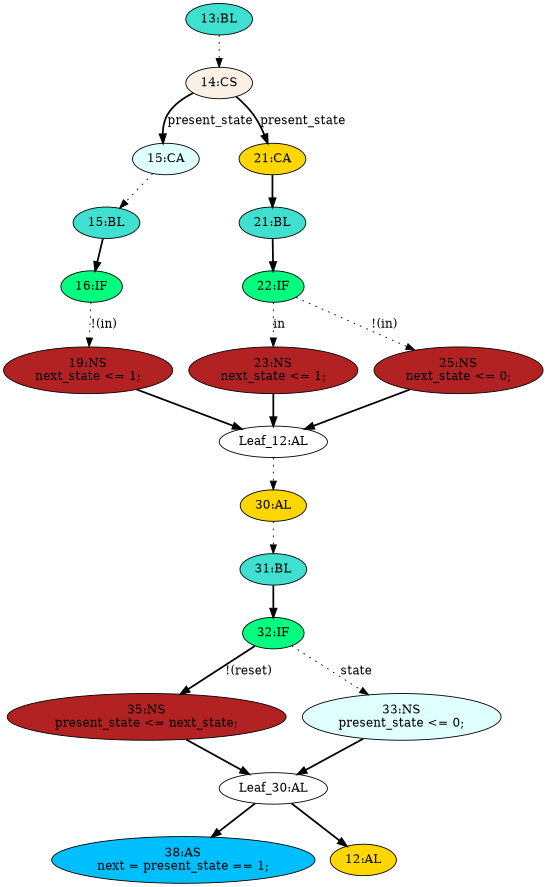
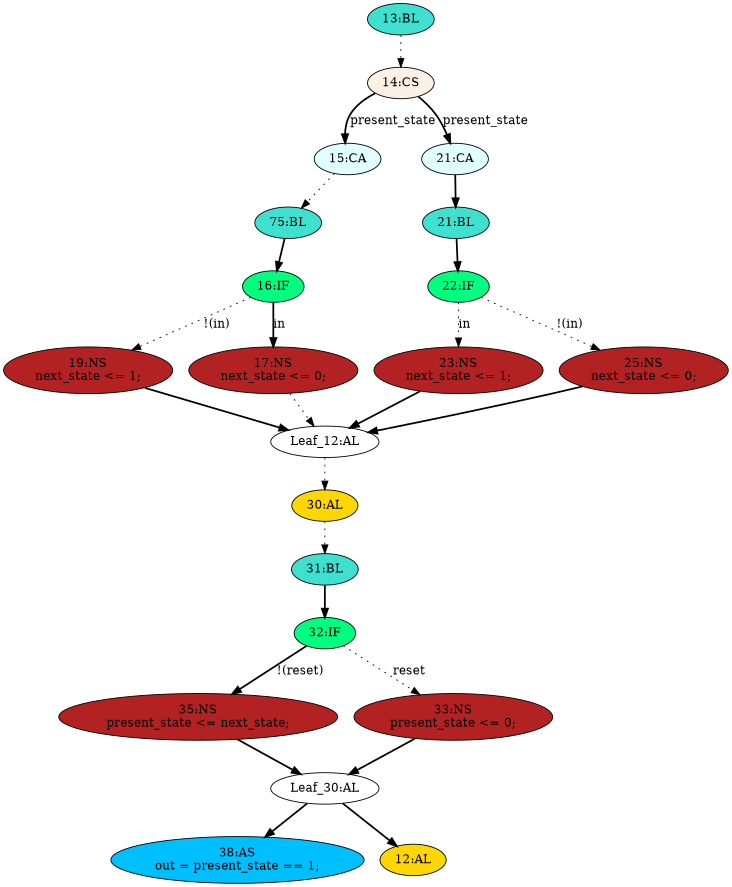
(272, 159) -> (455, 159)
(106, 223) -> (288, 223)
none -> (273, 370)
(357, 671) -> (409, 671)
(402, 717) -> (453, 717)
(183, 860) -> (238, 860)
